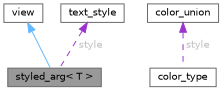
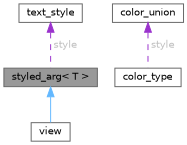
(41, 50) -> (51, 110)
